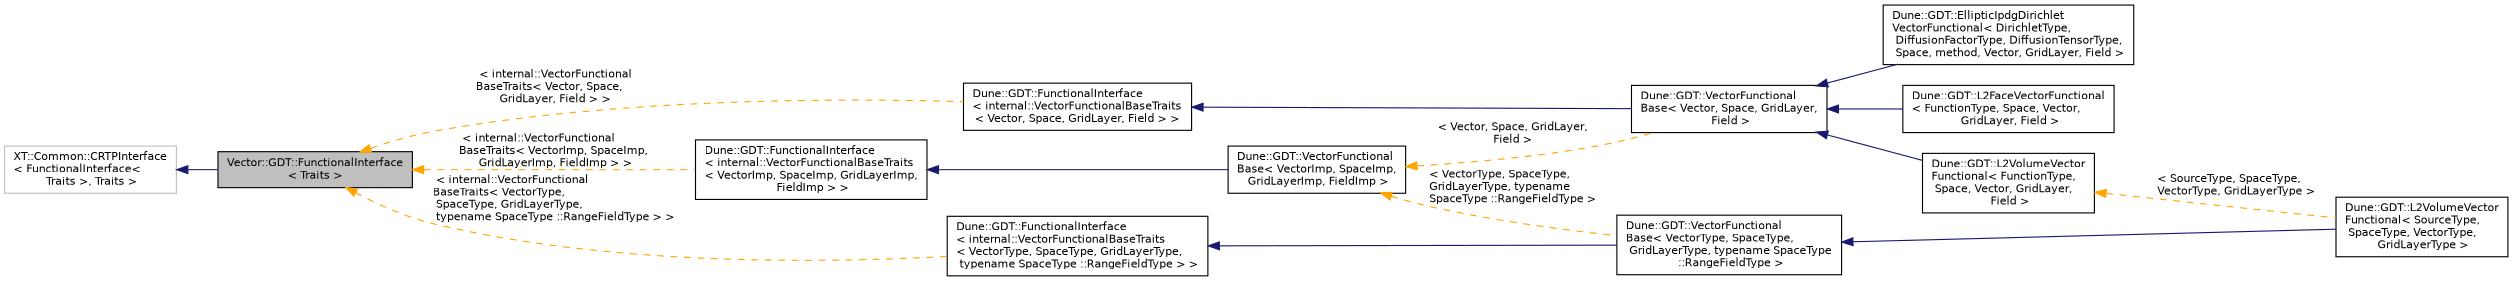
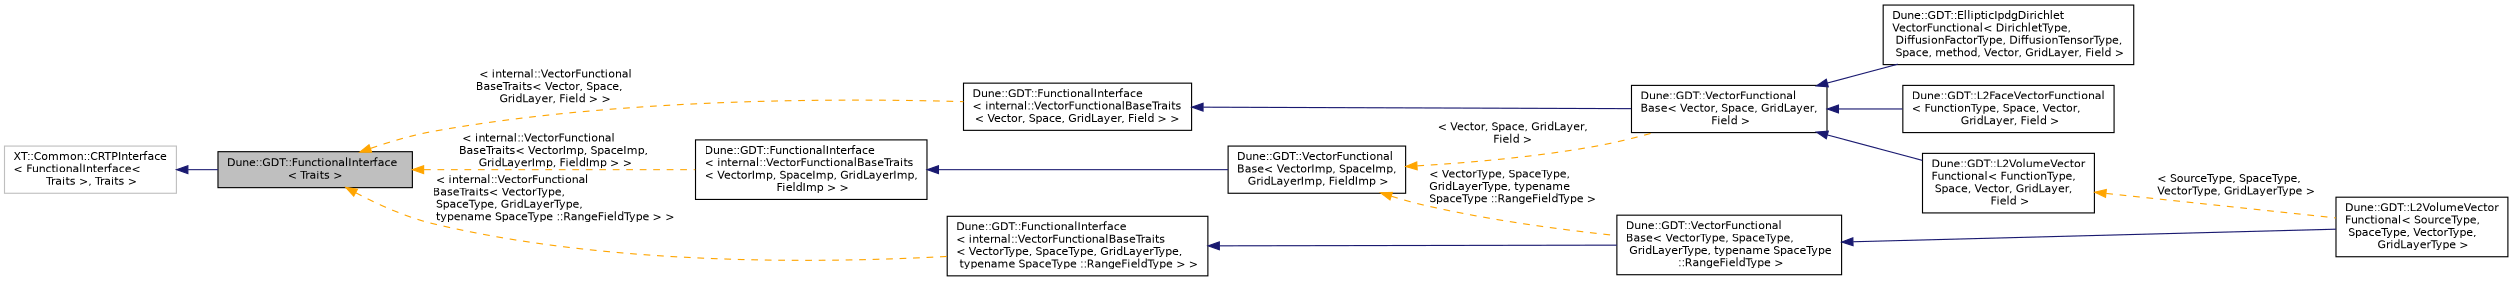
(315, 170) -> (315, 170)
